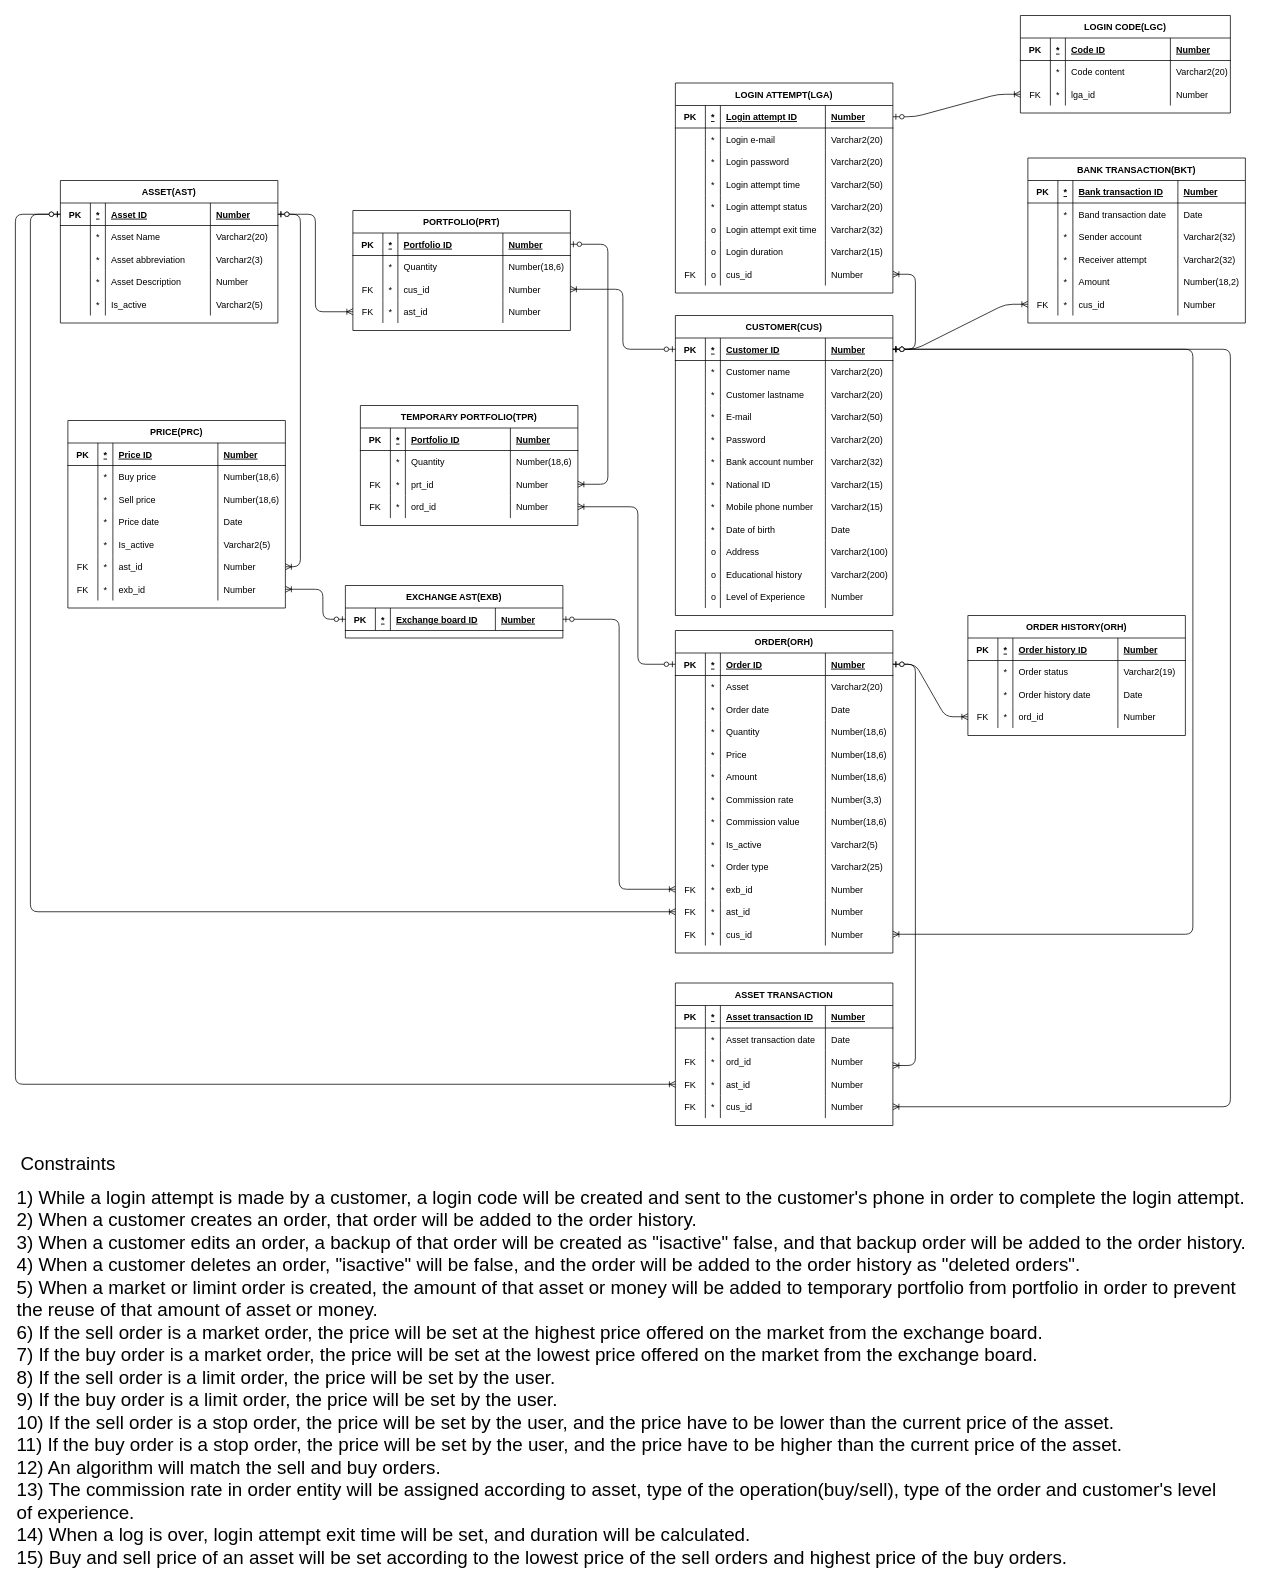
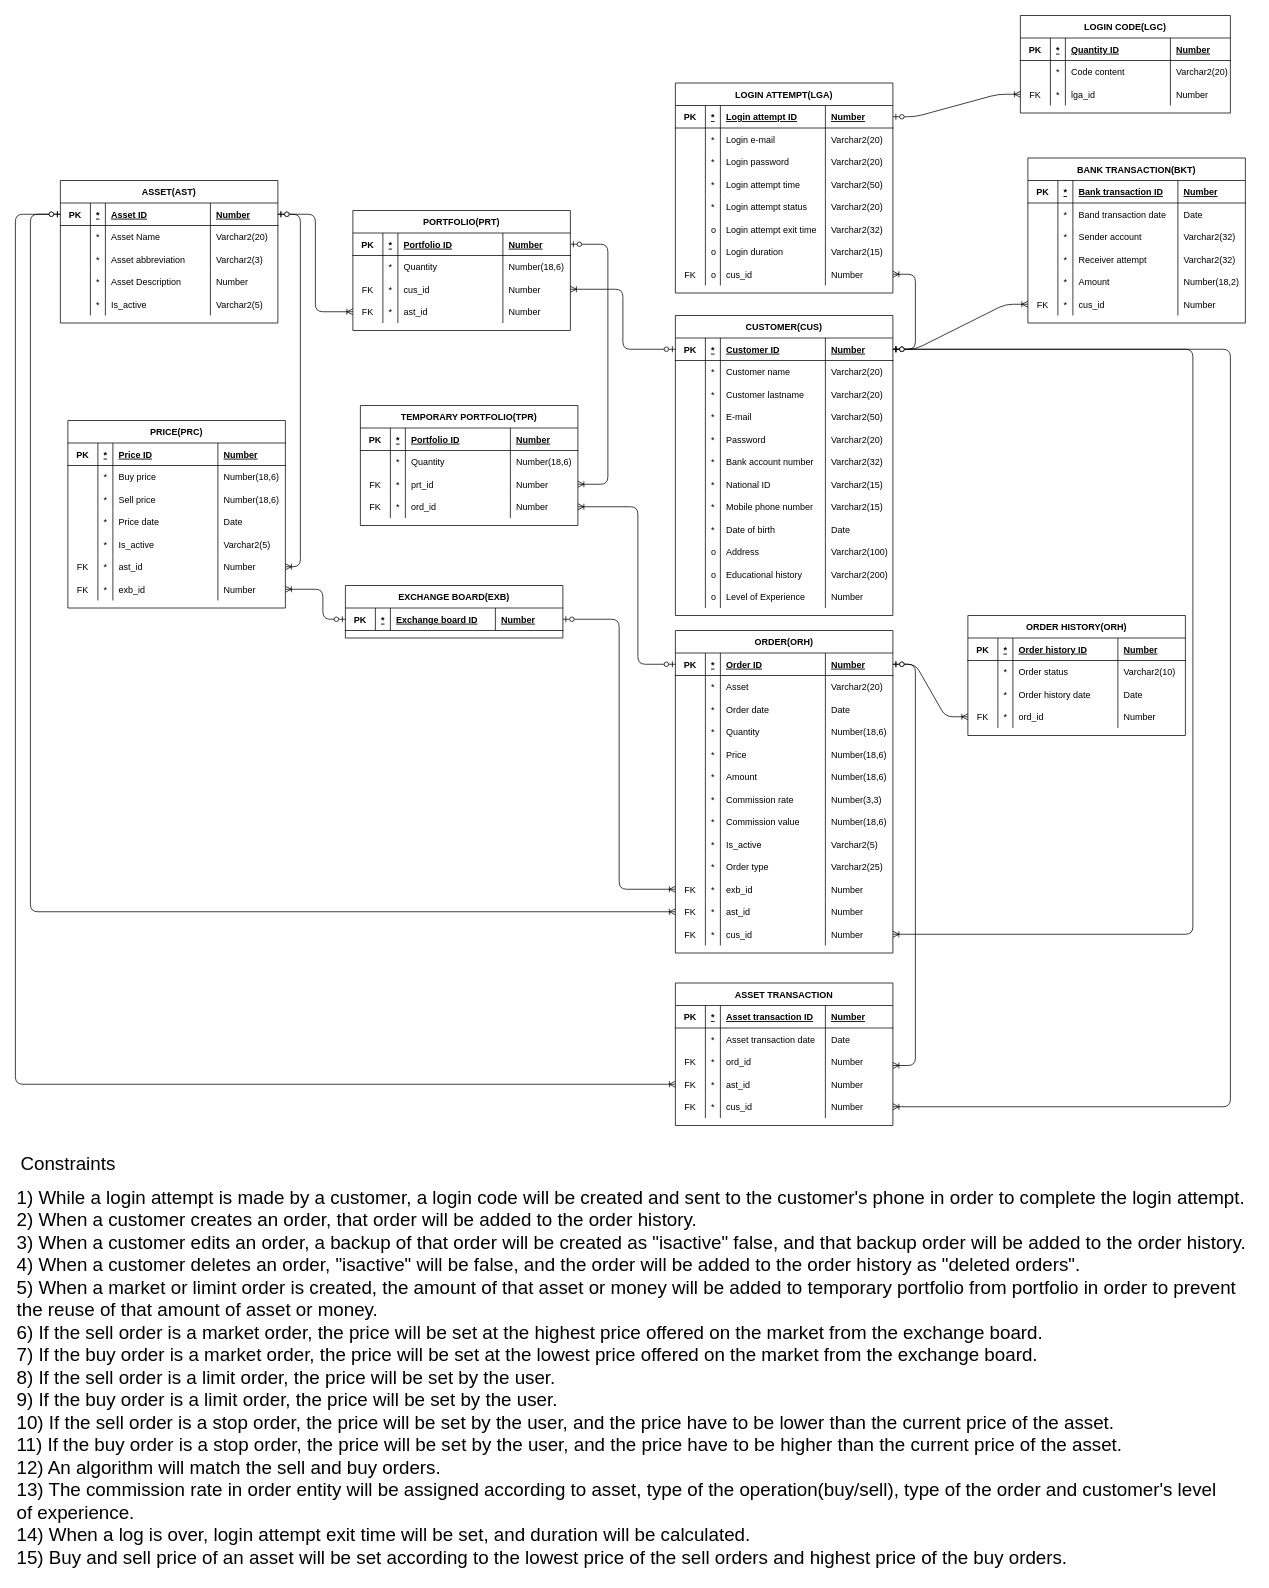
(1087, 50) -> (1096, 50)
(454, 597) -> (454, 597)
(1154, 672) -> (1154, 672)
